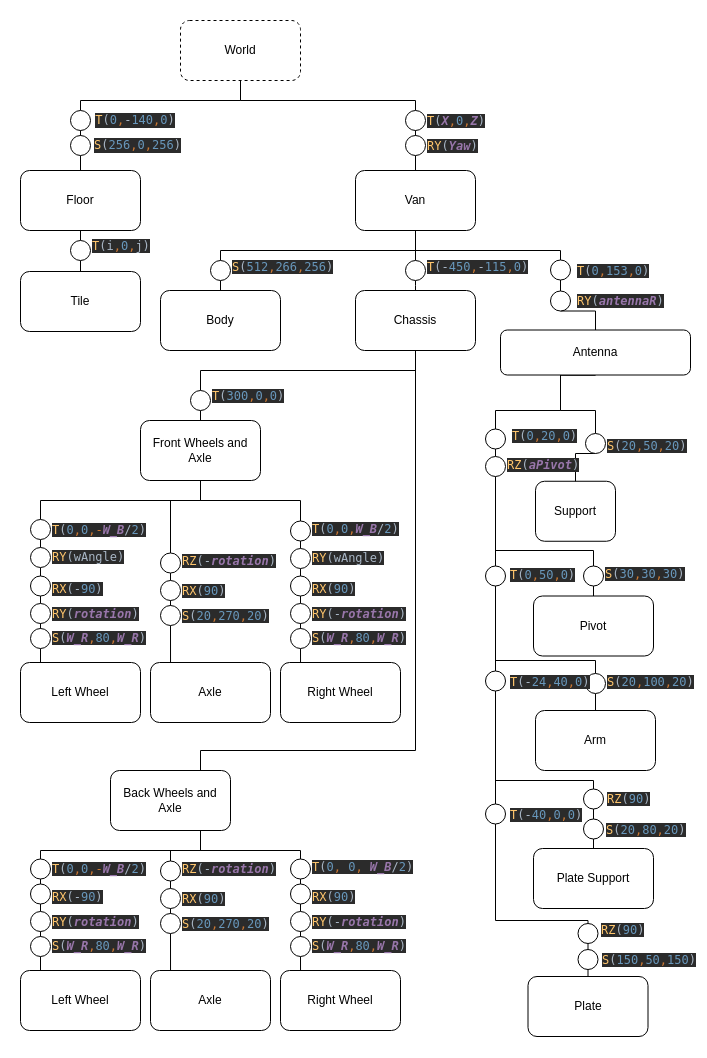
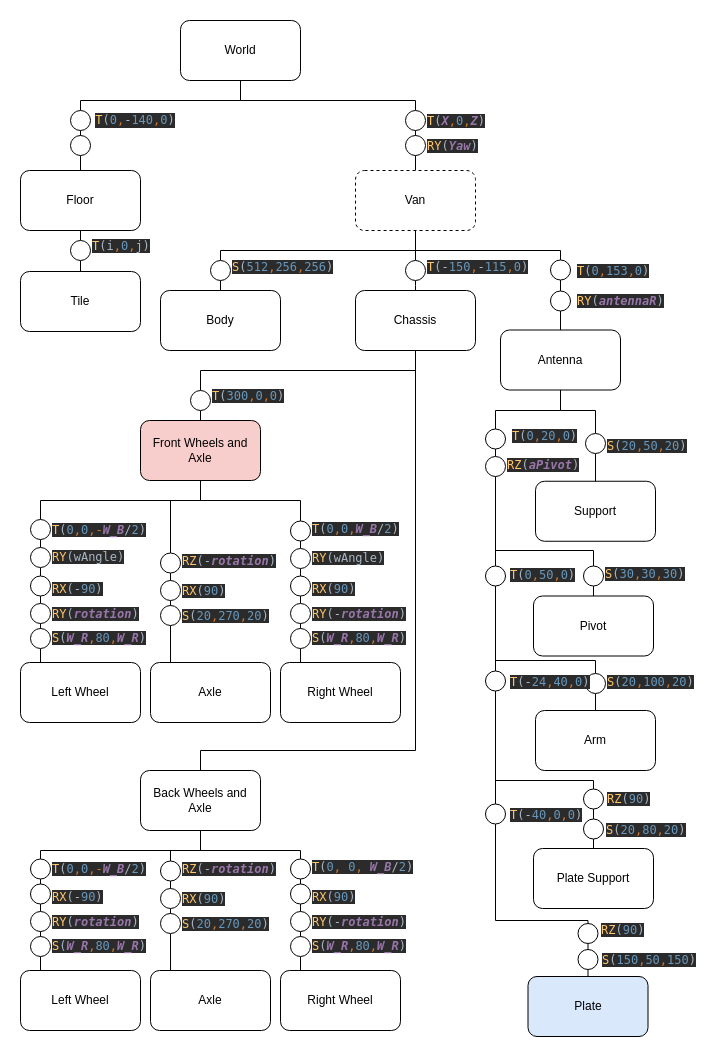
(241, 51) -> (241, 51)
(138, 146) -> none
(416, 201) -> (416, 201)
(276, 256) -> (276, 256)
(471, 256) -> (471, 256)
(596, 353) -> (561, 360)
(201, 451) -> (201, 451)
(576, 511) -> (596, 511)
(171, 801) -> (201, 801)
(588, 1007) -> (588, 1007)
